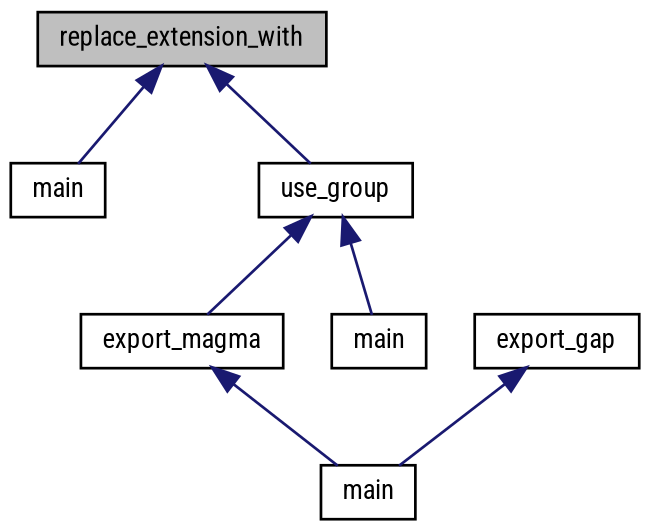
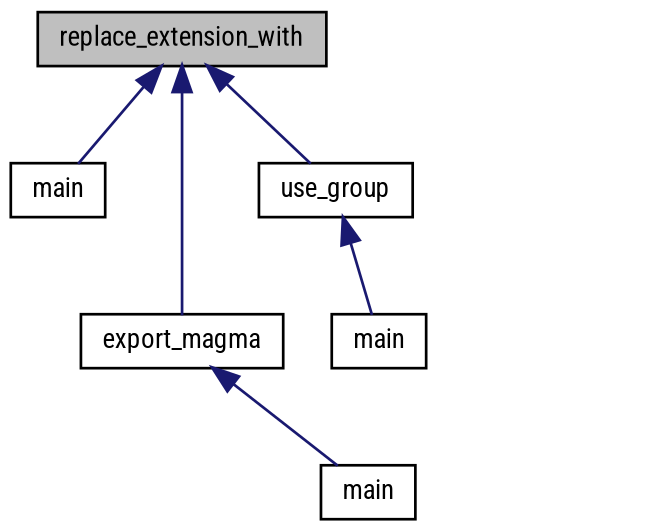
(249, 275) -> (182, 204)
(557, 341) -> none
